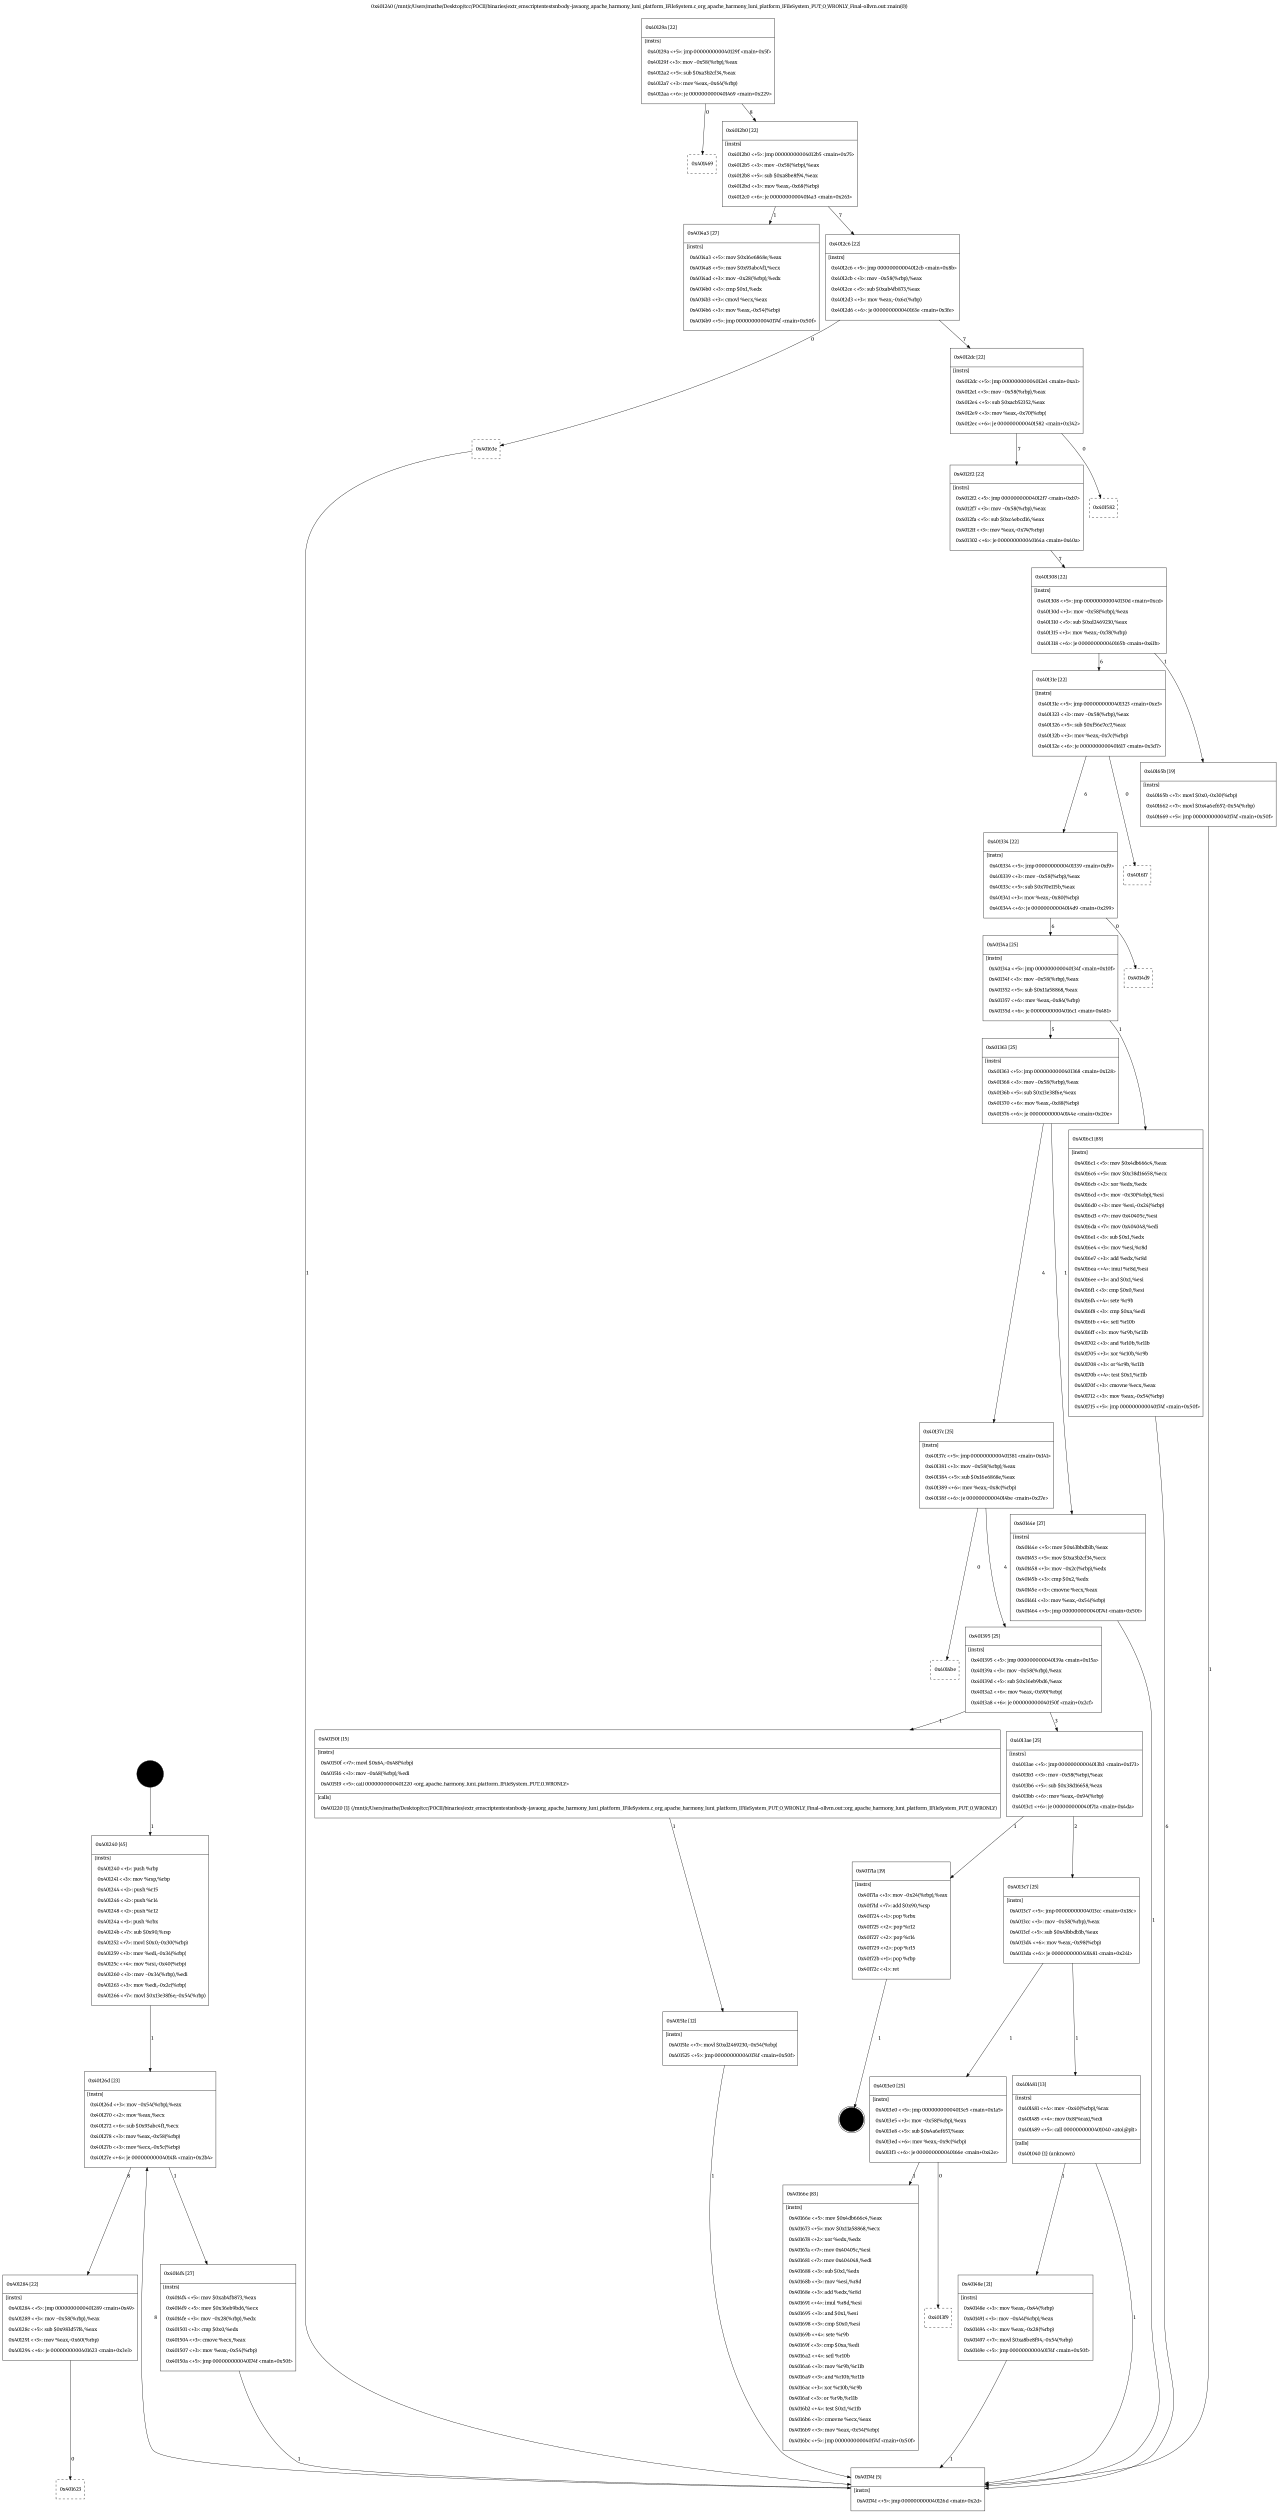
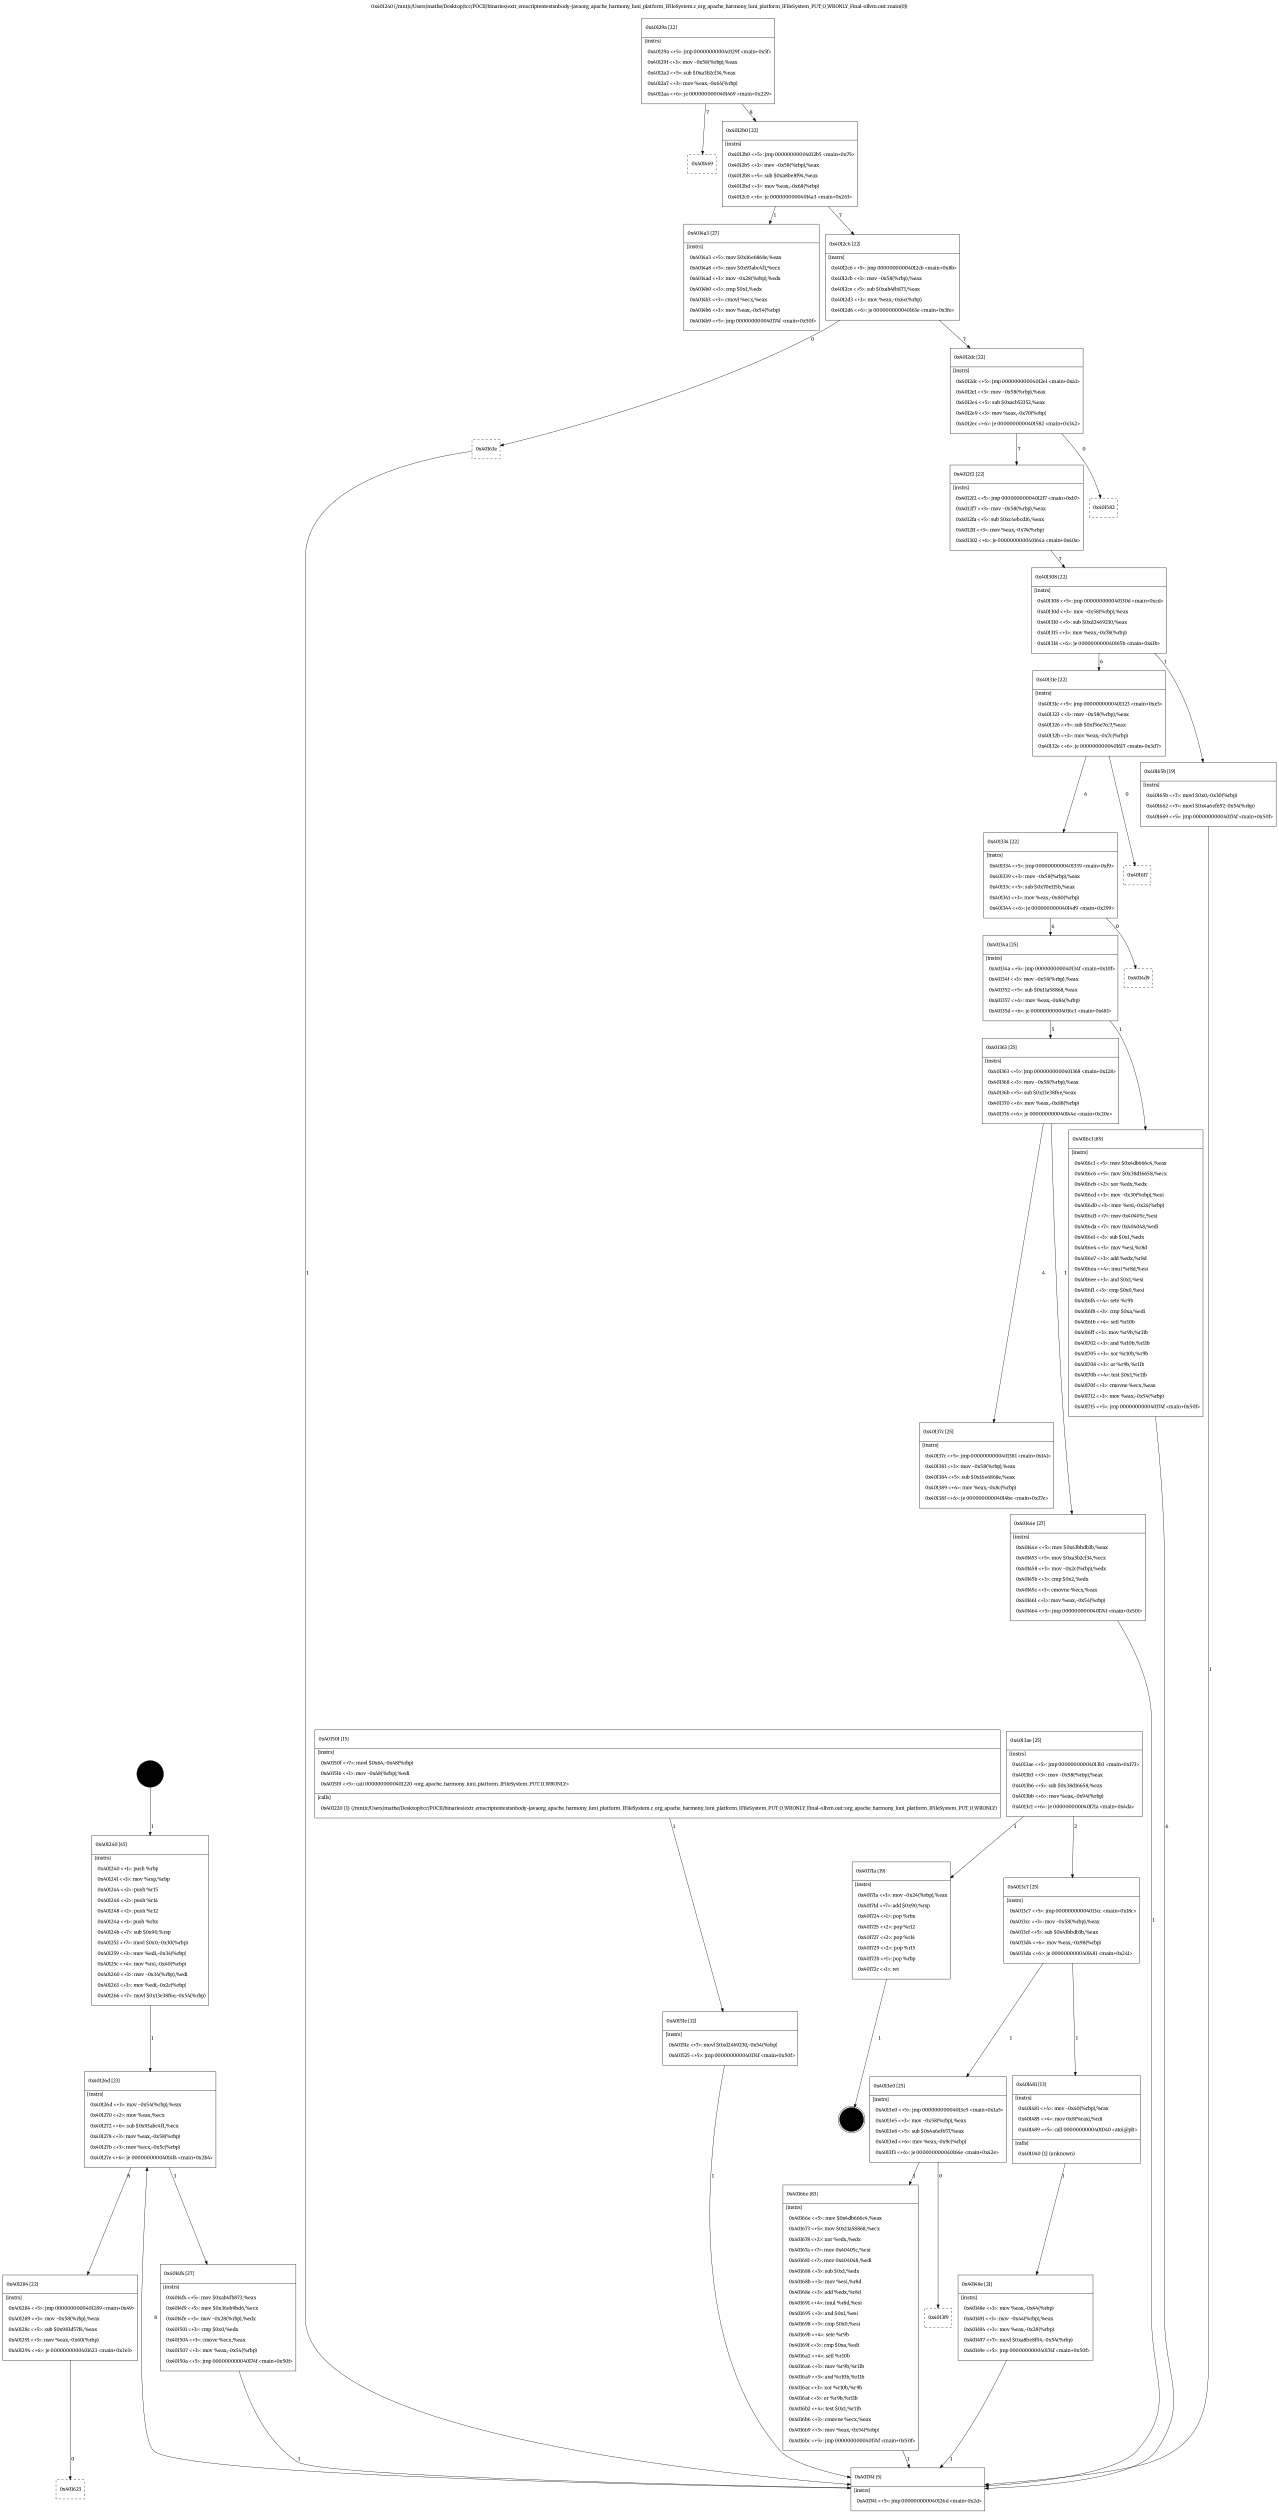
(707, 113) -> (707, 113)
(945, 1670) -> none
(1033, 1670) -> none
(1130, 2365) -> (905, 2458)
